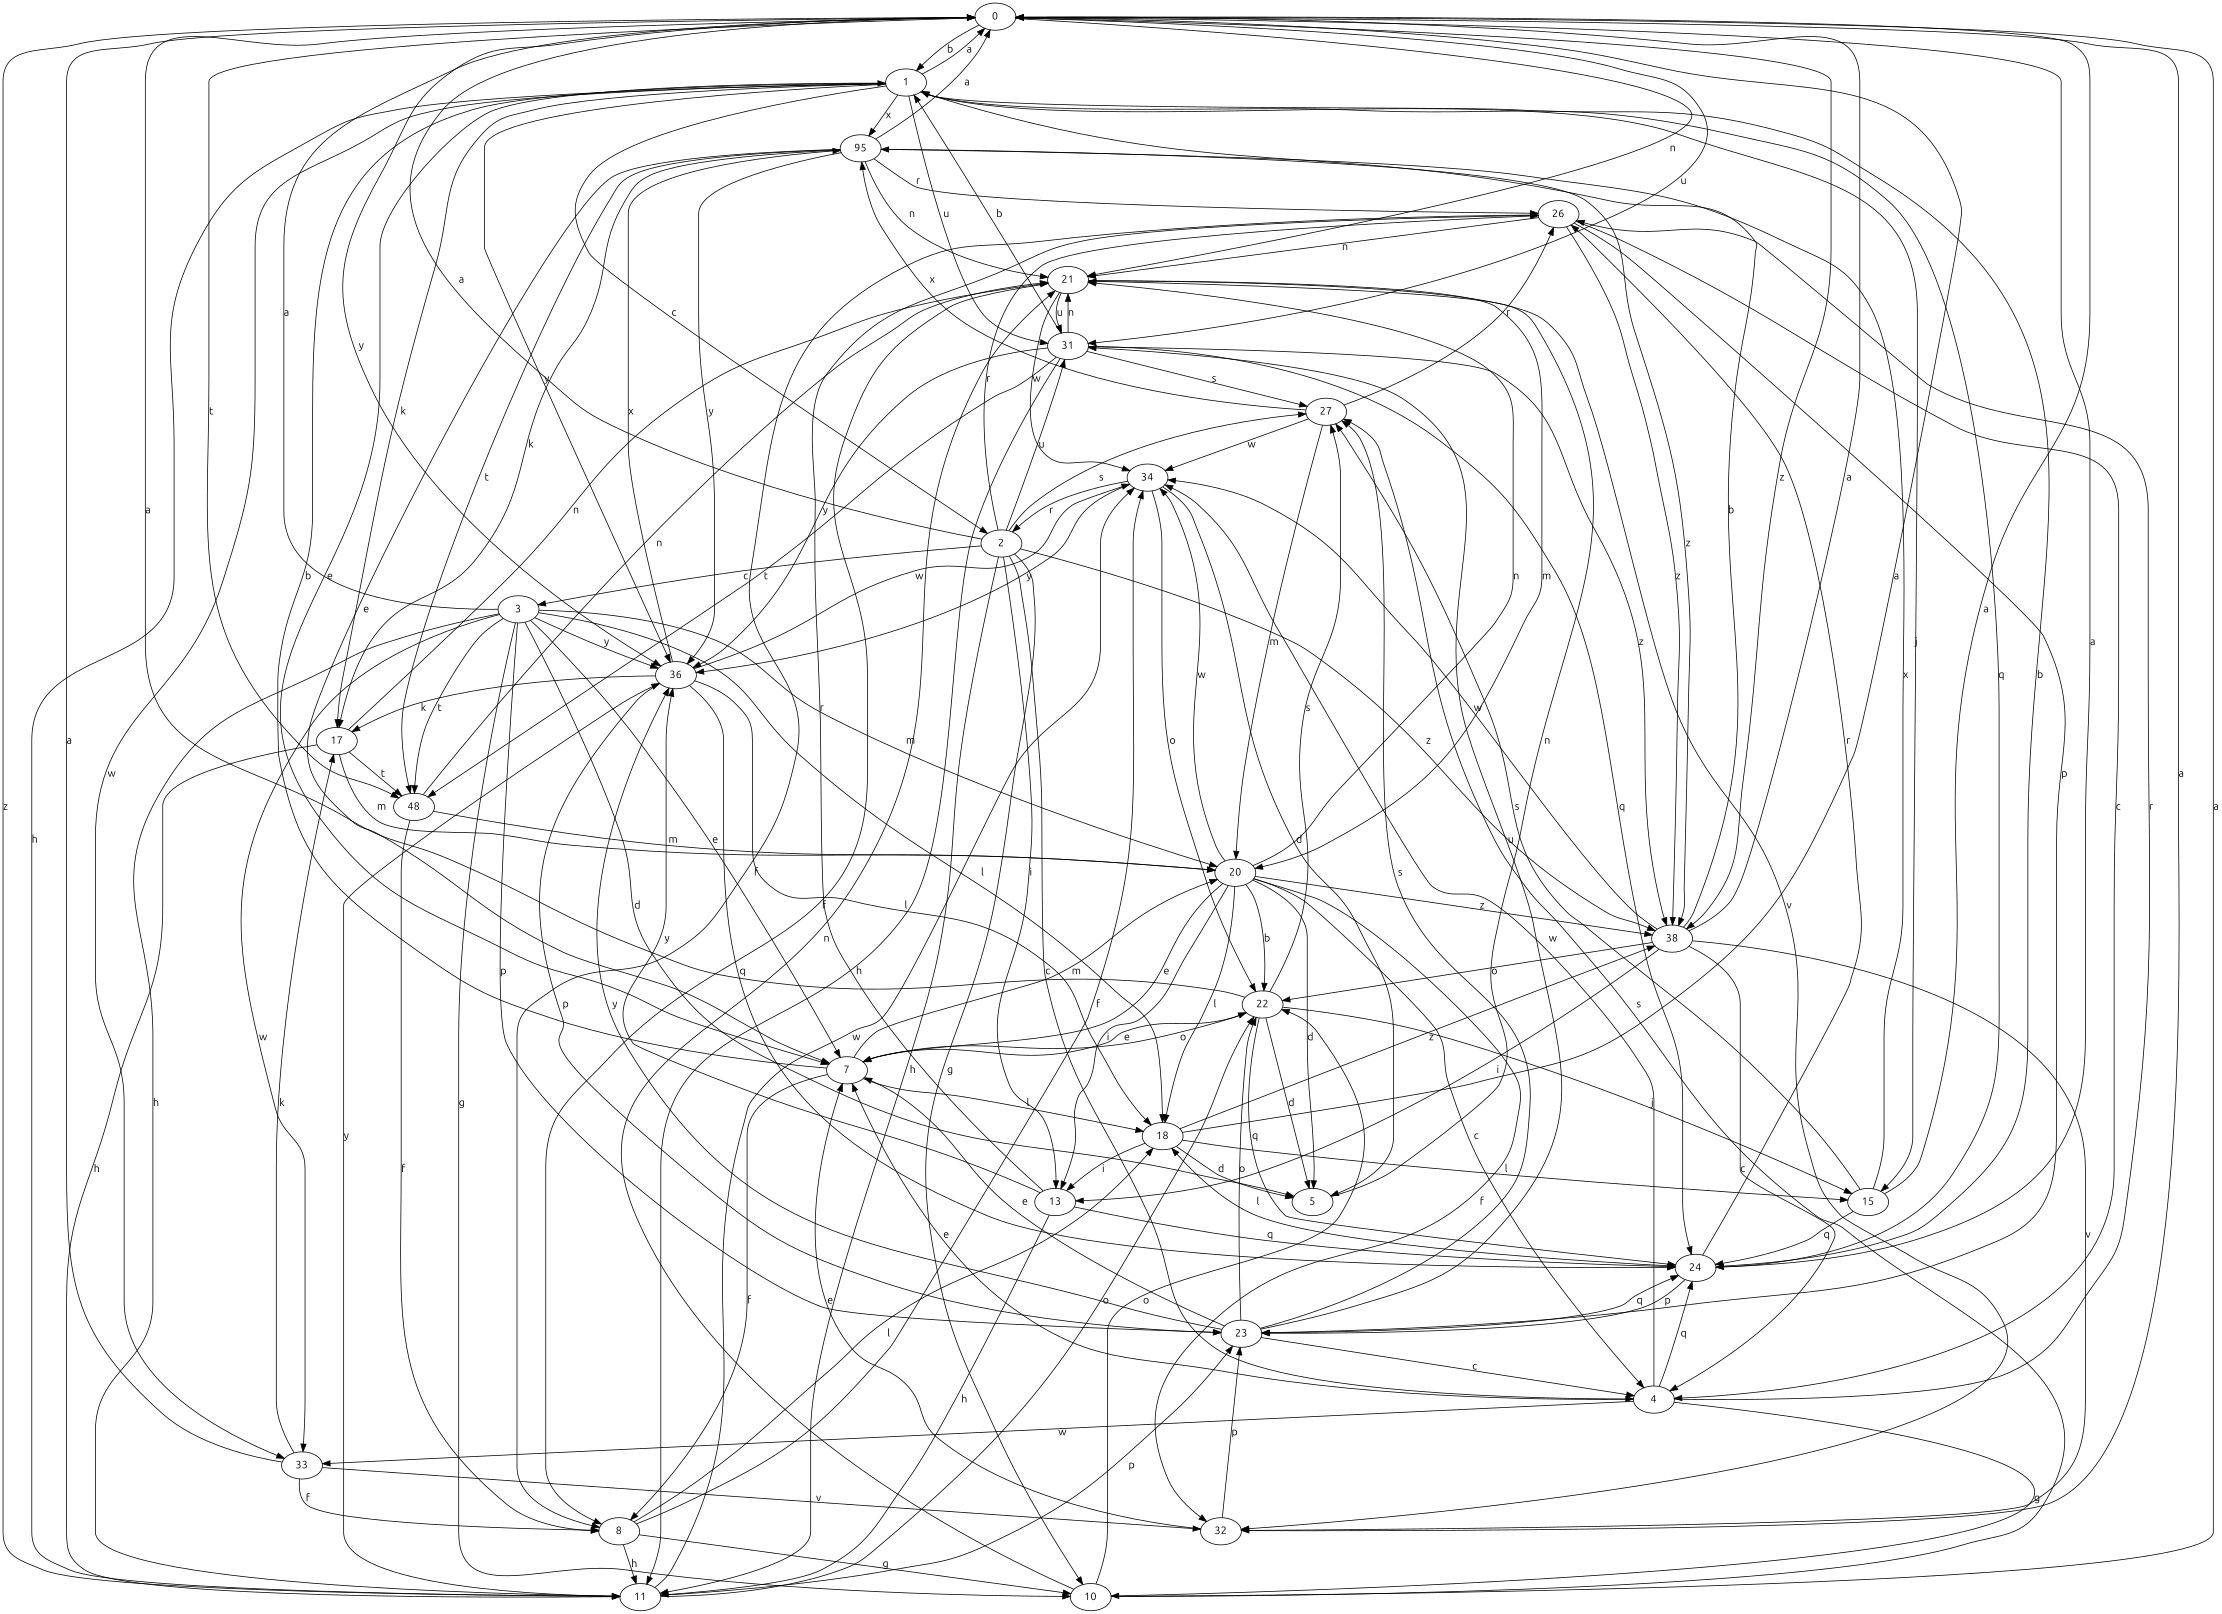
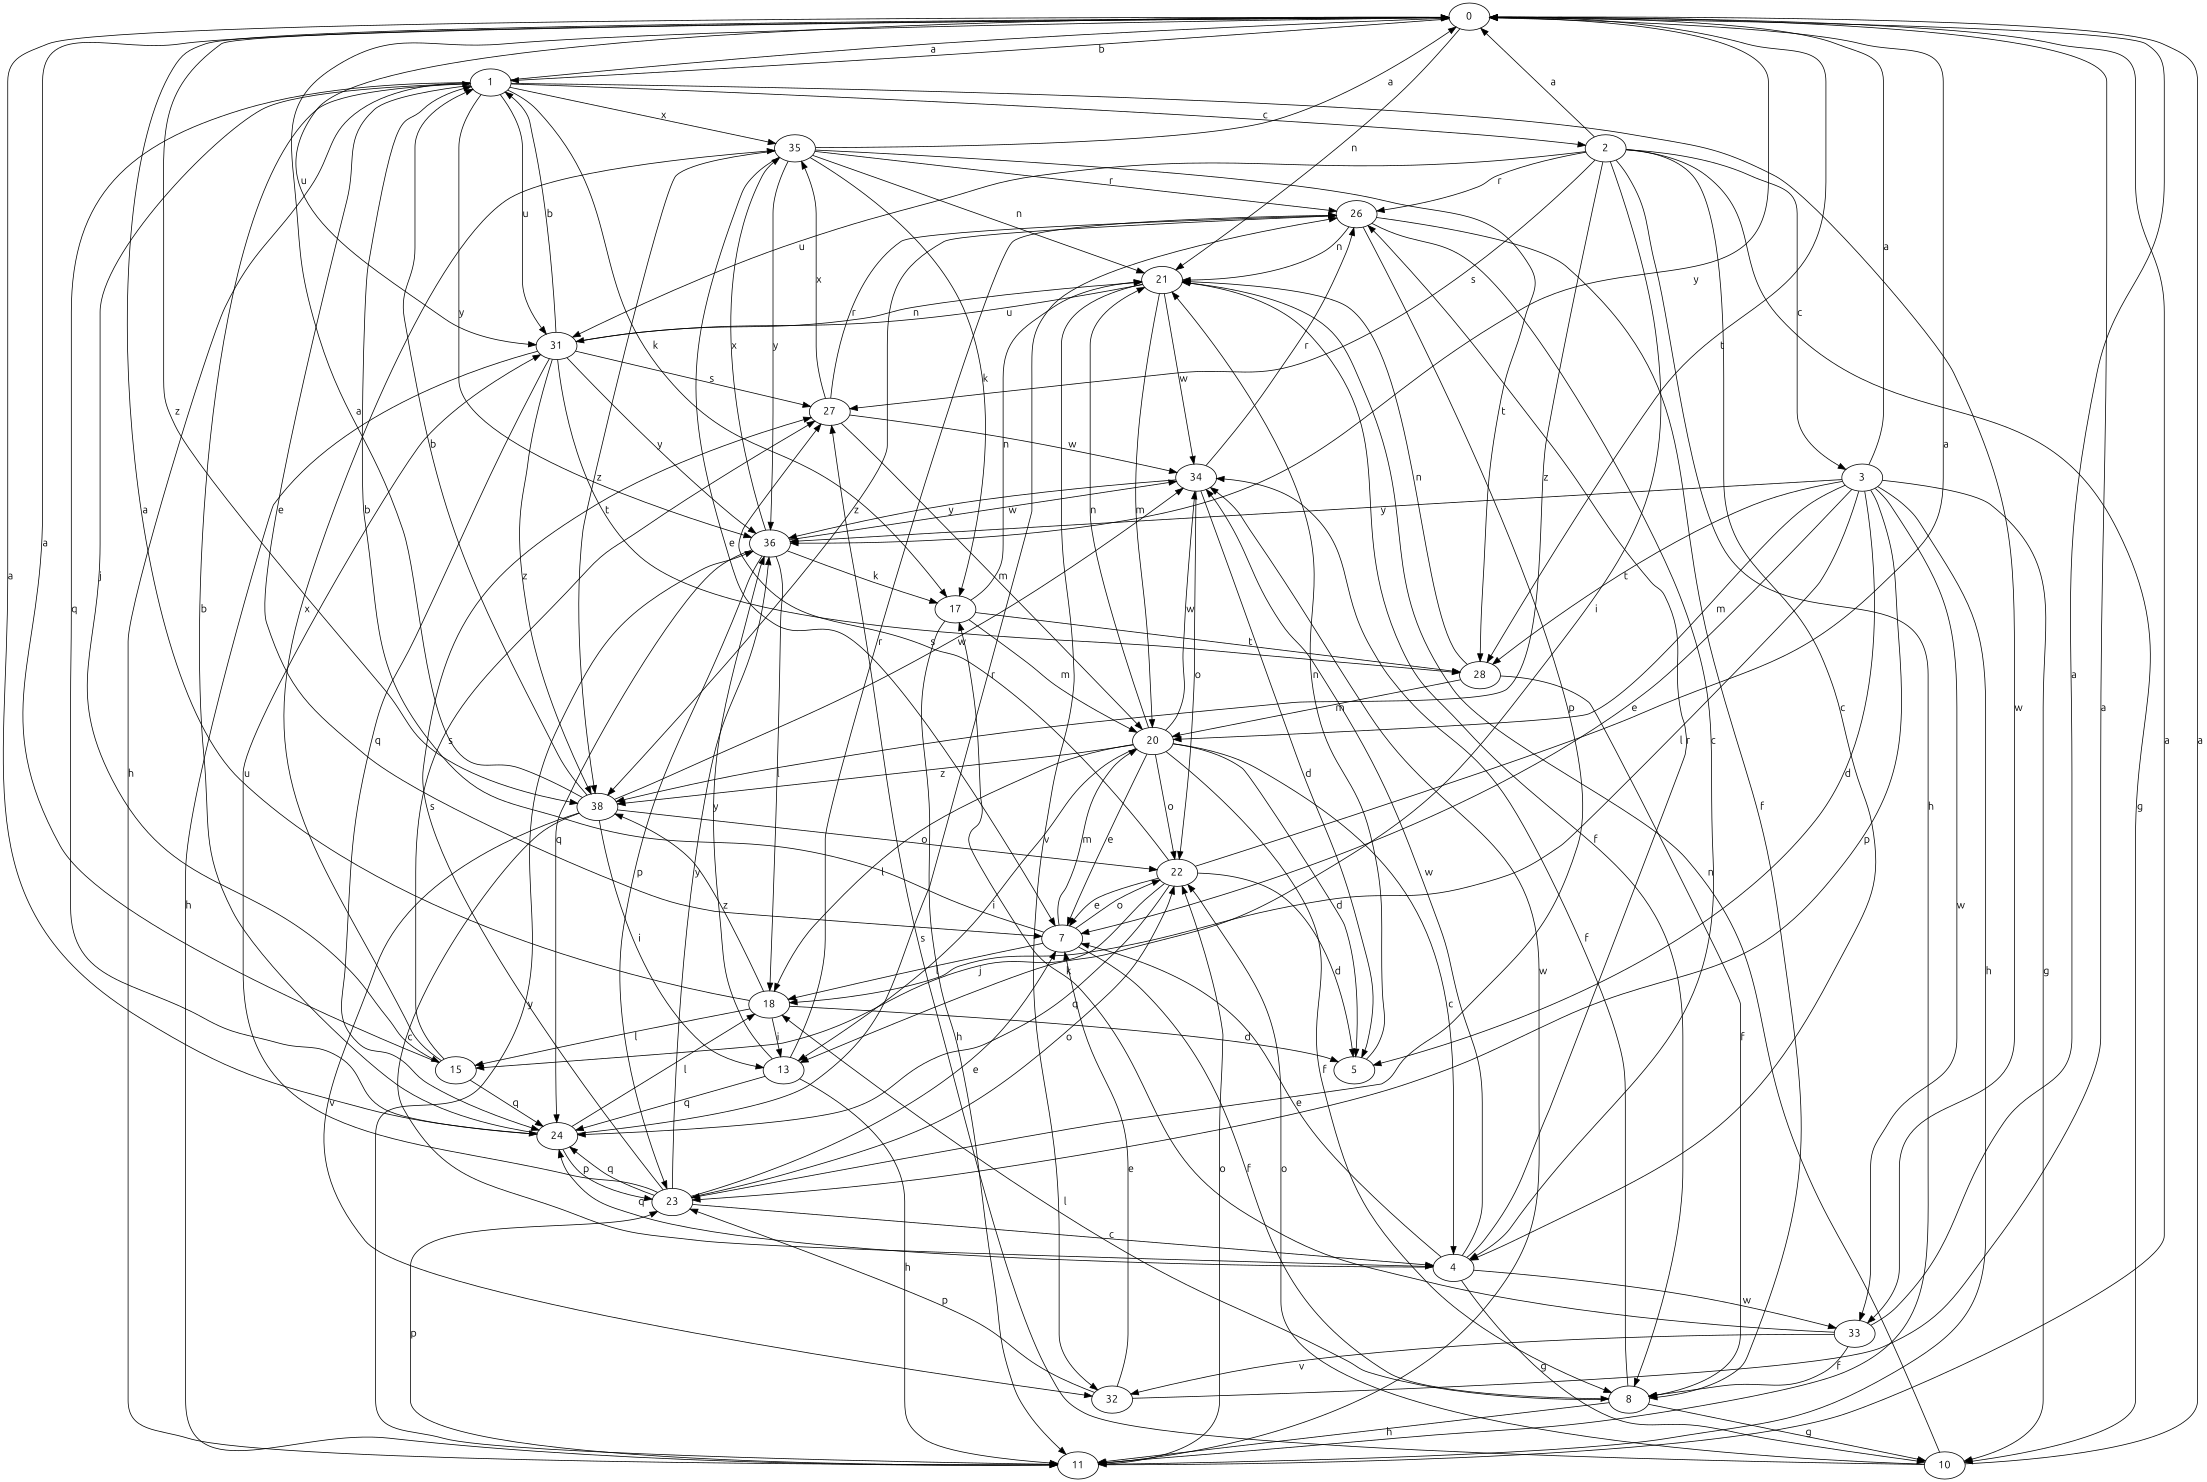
(861, 148) -> (795, 148)
(1070, 496) -> (1289, 356)
(6, 807) -> (2167, 741)
(414, 807) -> (1480, 675)
(1268, 939) -> (1171, 807)
(1453, 1211) -> (1323, 1086)
